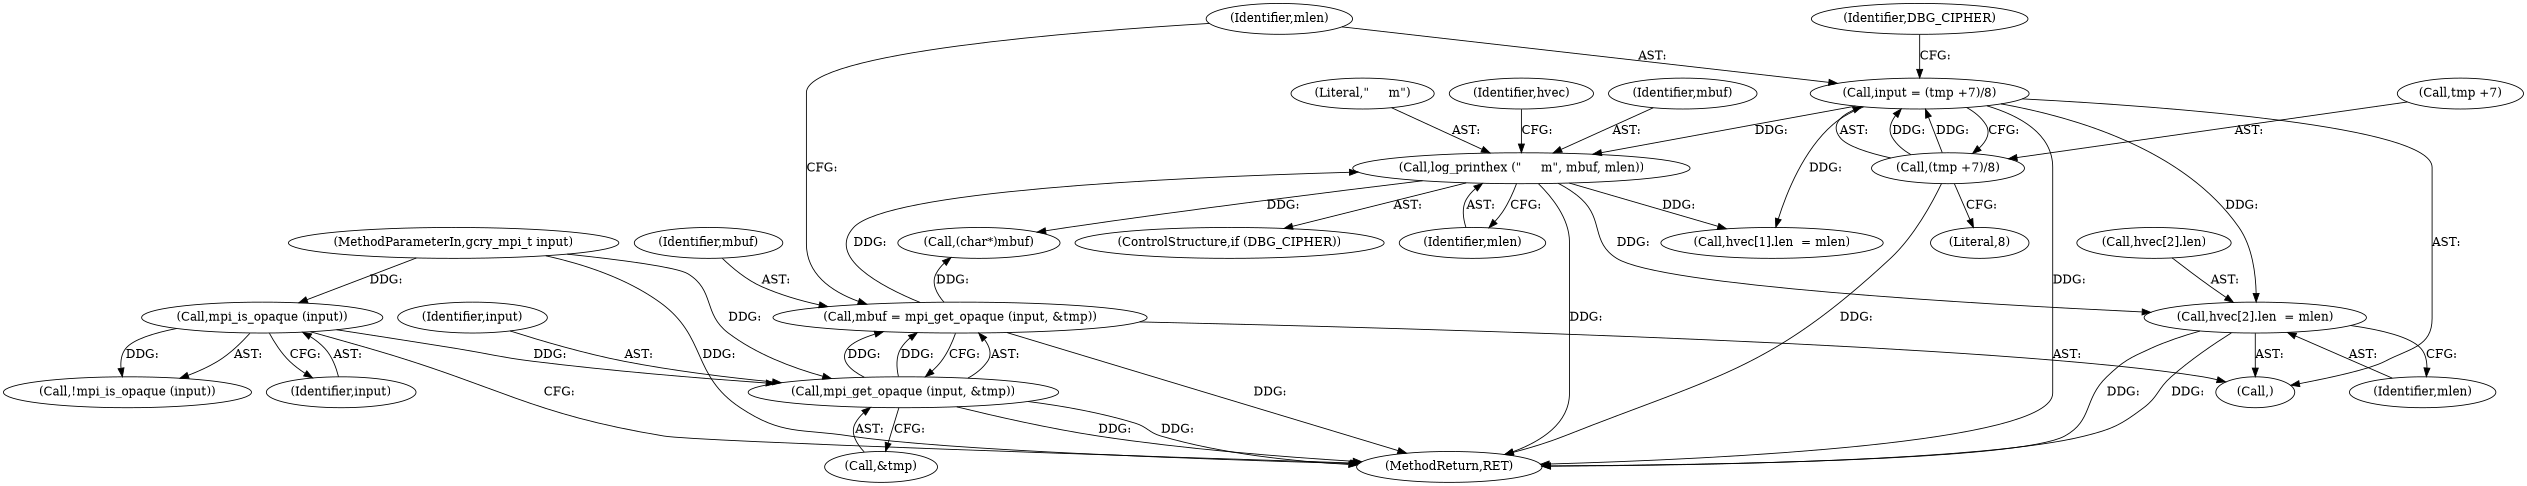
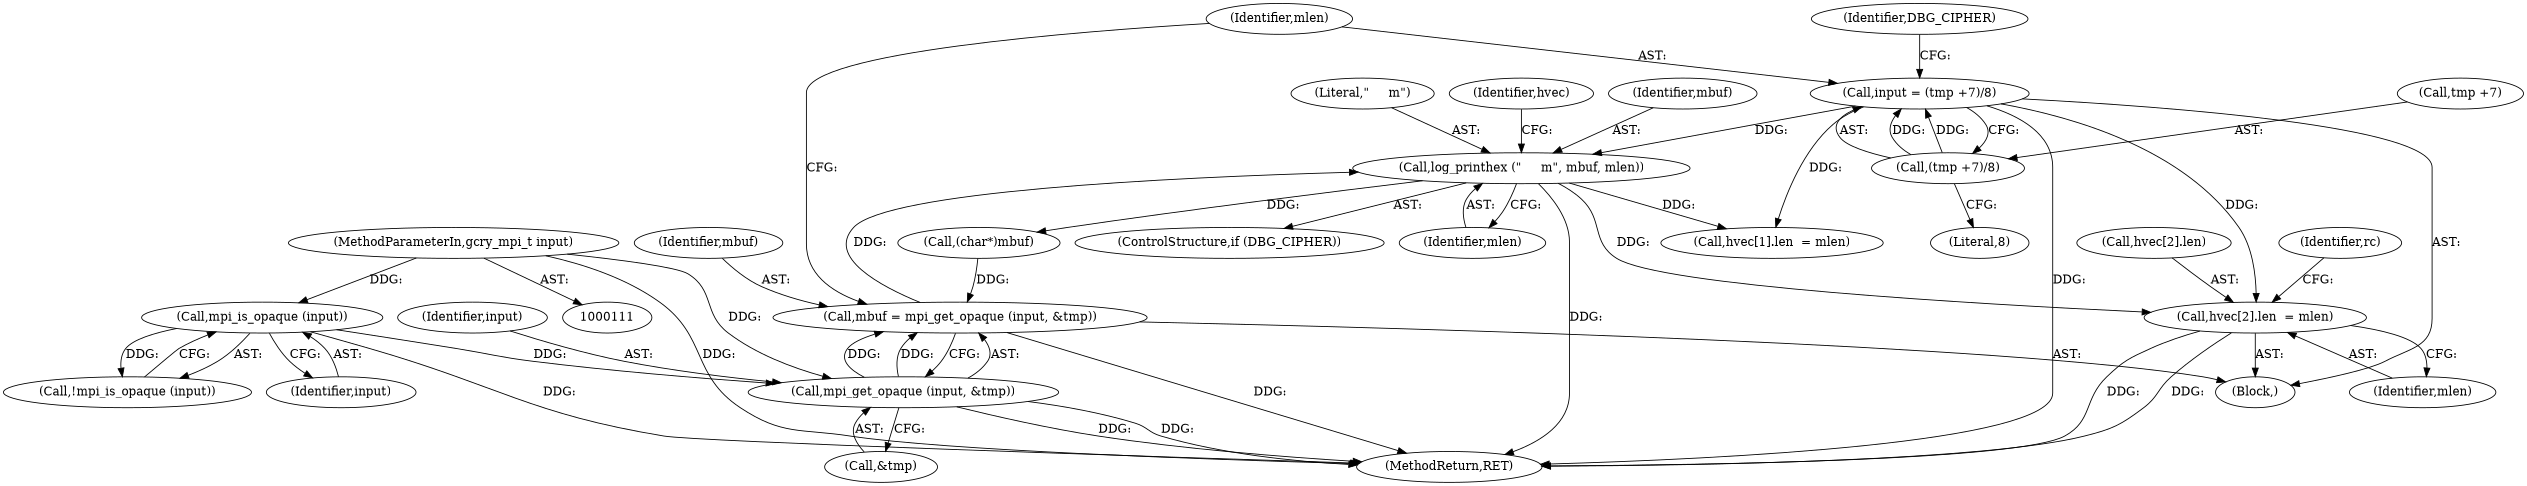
none -> (2340, 243)
(934, 282) -> (975, 277)
none -> (607, 318)
none -> (174, 352)
(1755, 358) -> none
(561, 392) -> (561, 392)
(2255, 392) -> (2255, 392)
